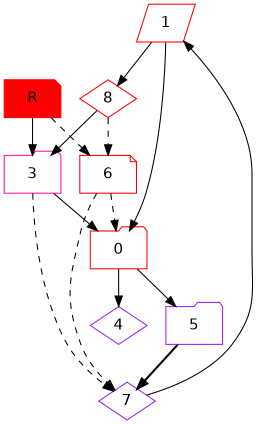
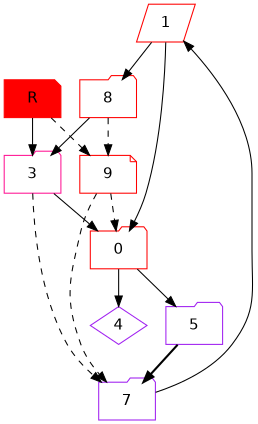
(108, 99) -> (108, 99)
(108, 174) -> (108, 174)
(127, 401) -> (127, 401)
